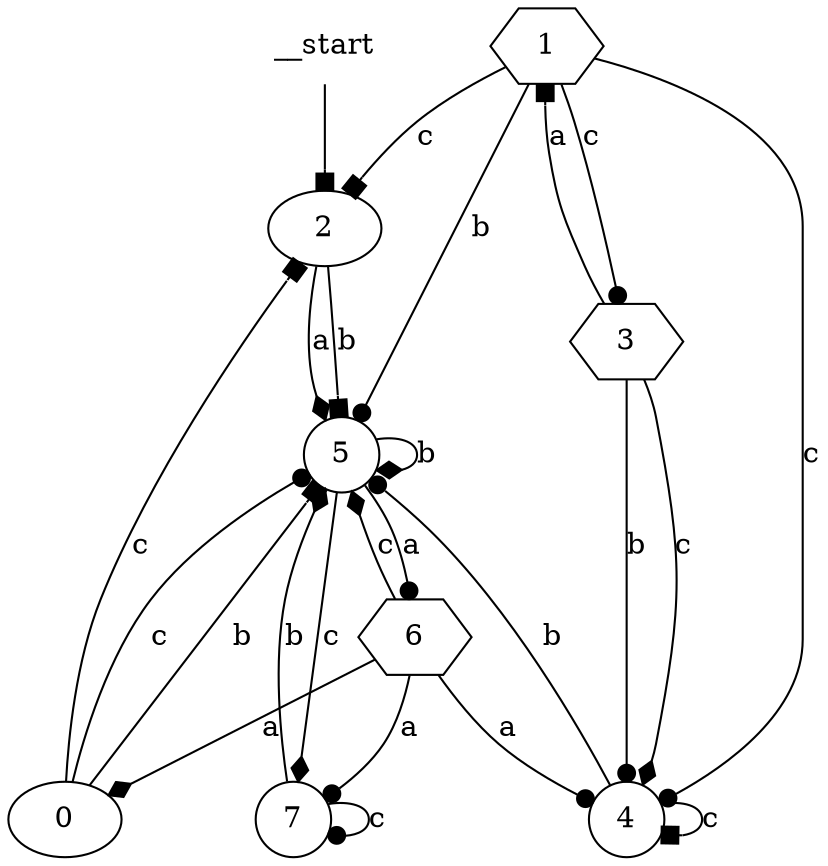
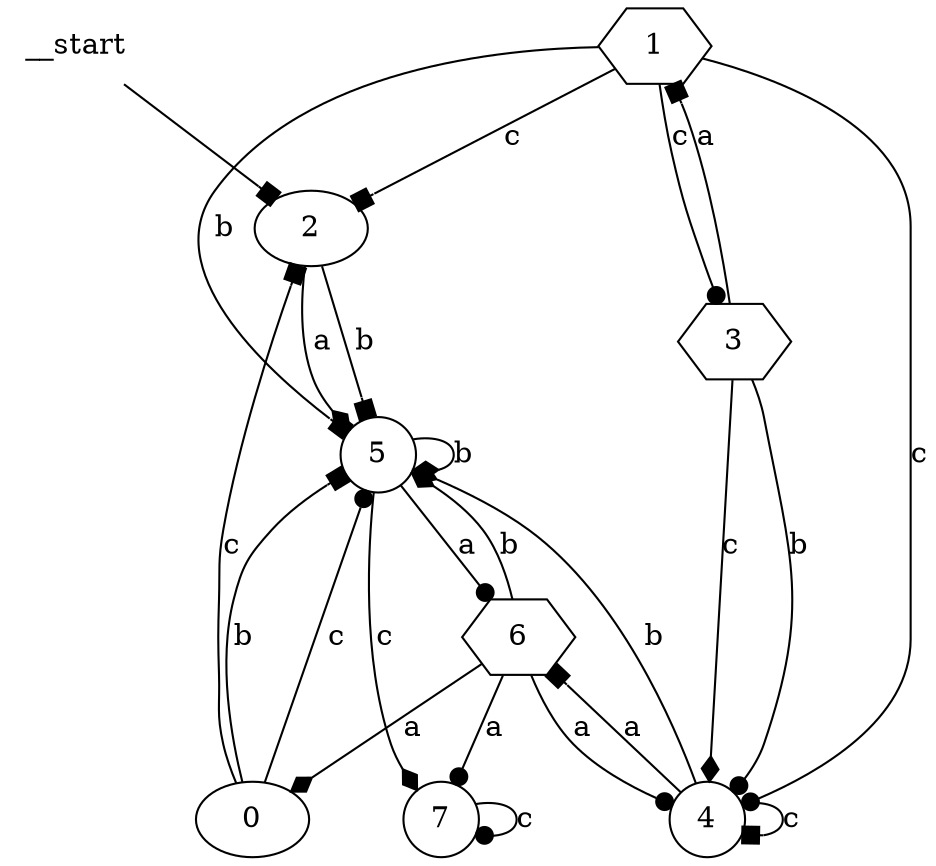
(447, 245) -> (265, 141)
(386, 546) -> (510, 546)
(512, 627) -> (599, 602)
(280, 644) -> none
none -> (624, 739)
